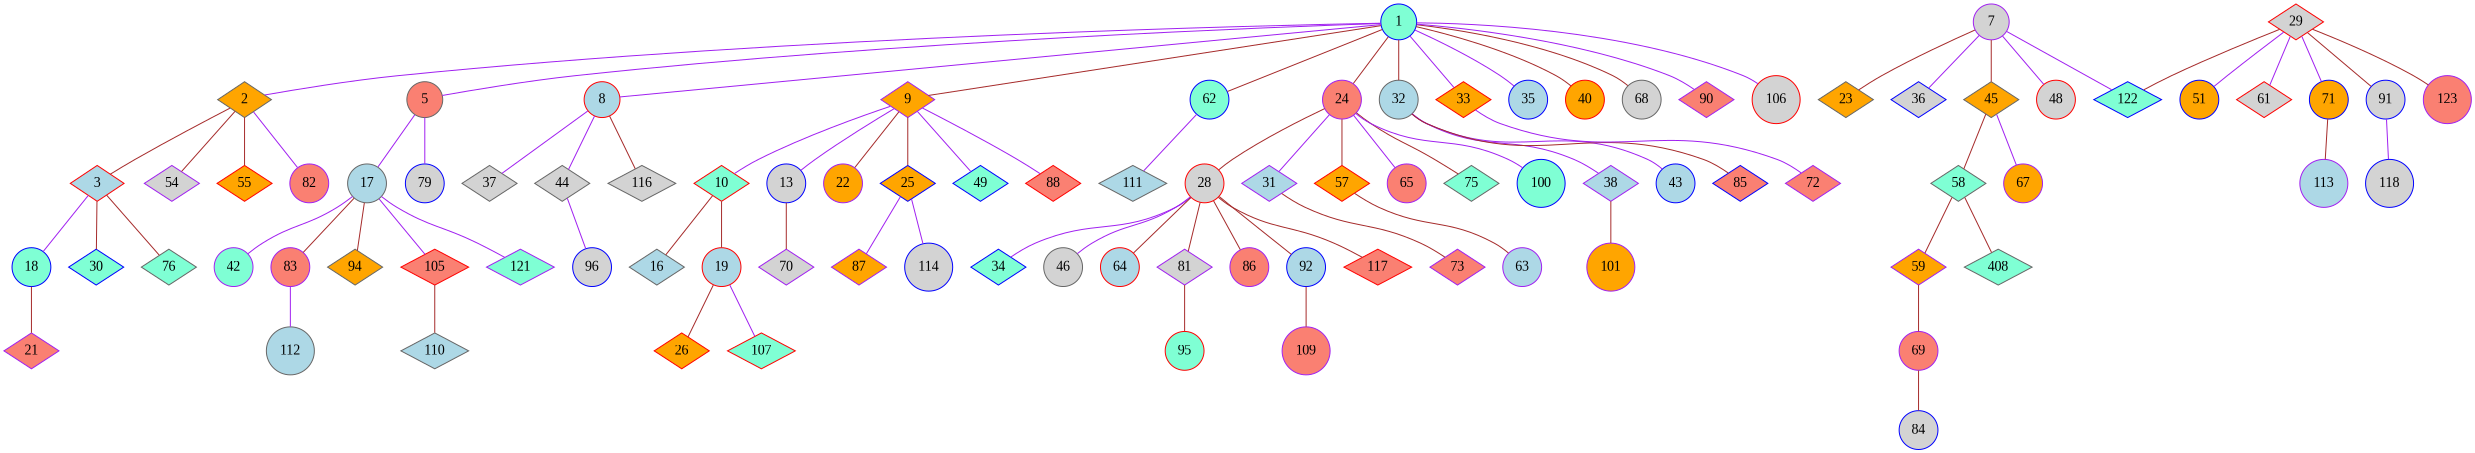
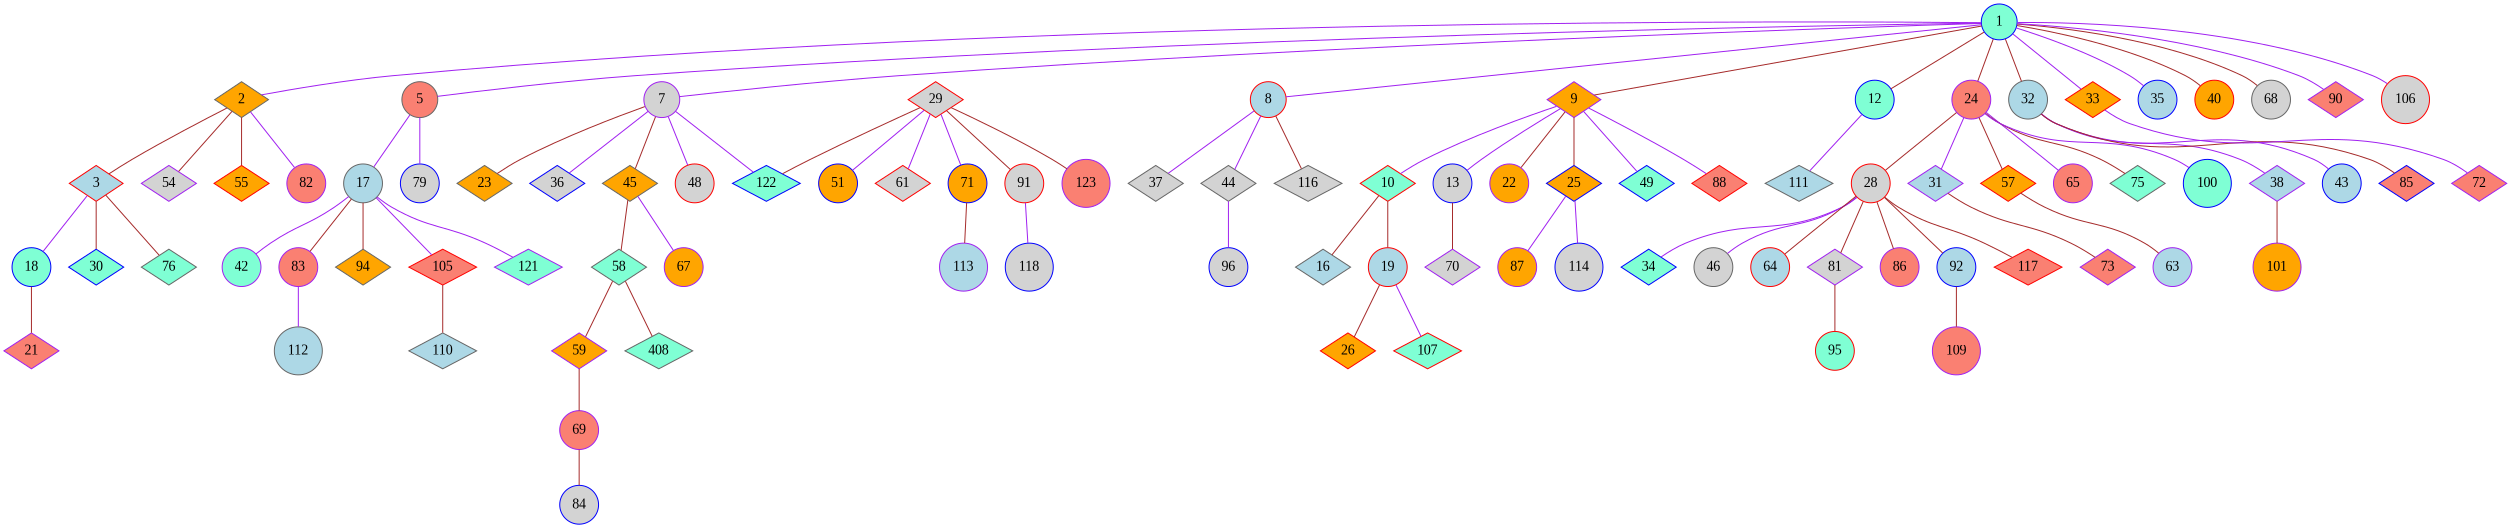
none -> (1330, 50)
(1210, 100) -> (1875, 100)
(2386, 100) -> (1024, 183)
(859, 267) -> (1517, 267)
